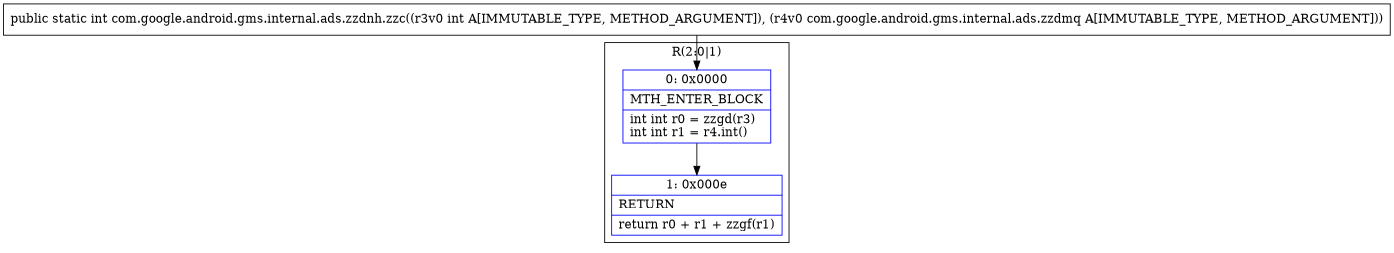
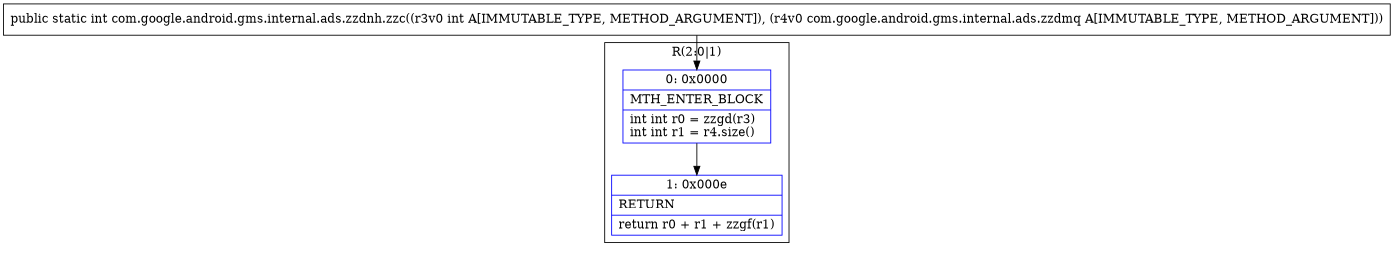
(689, 133) -> (693, 133)
